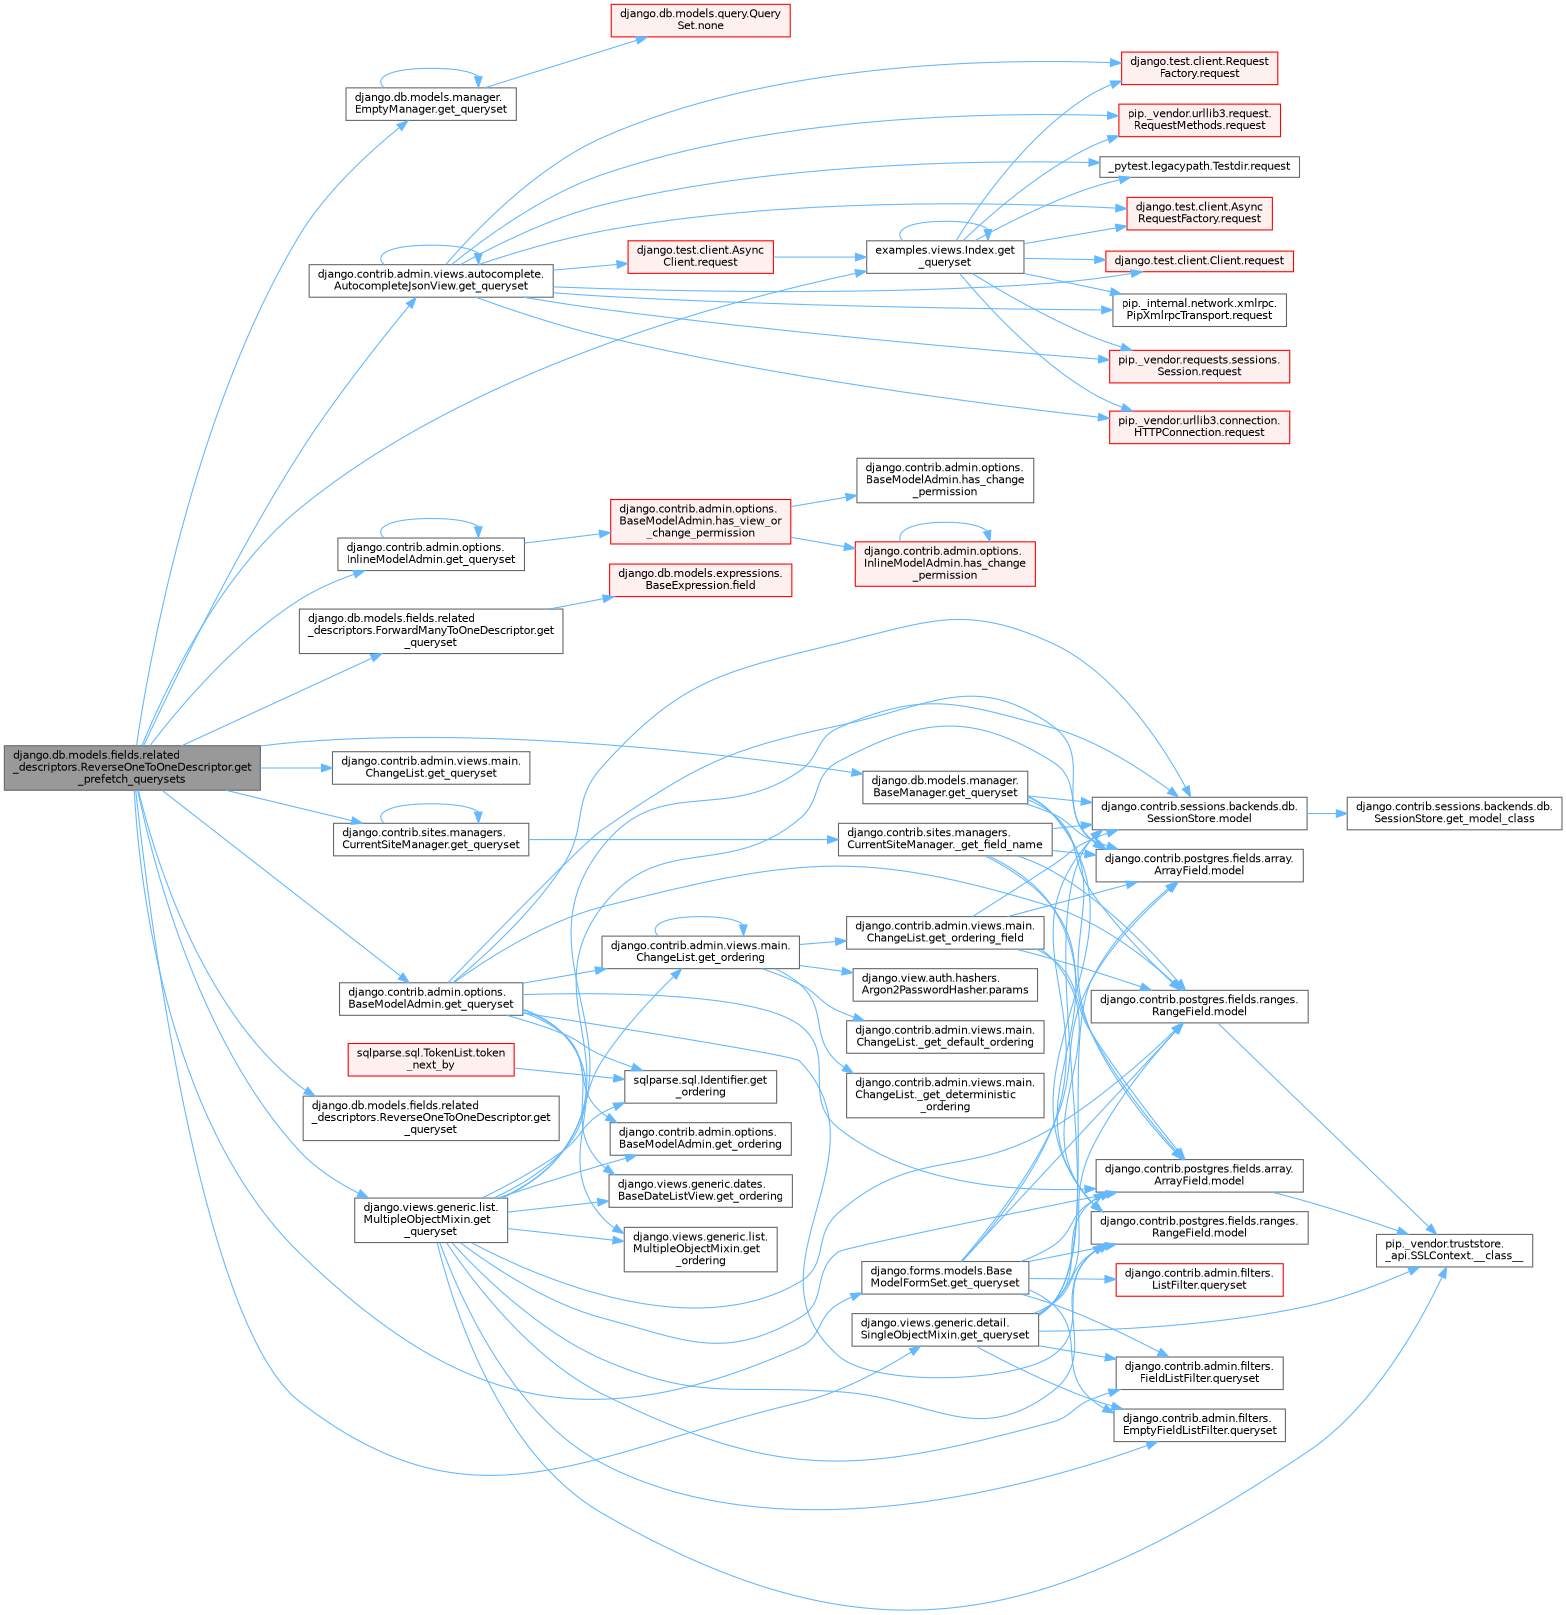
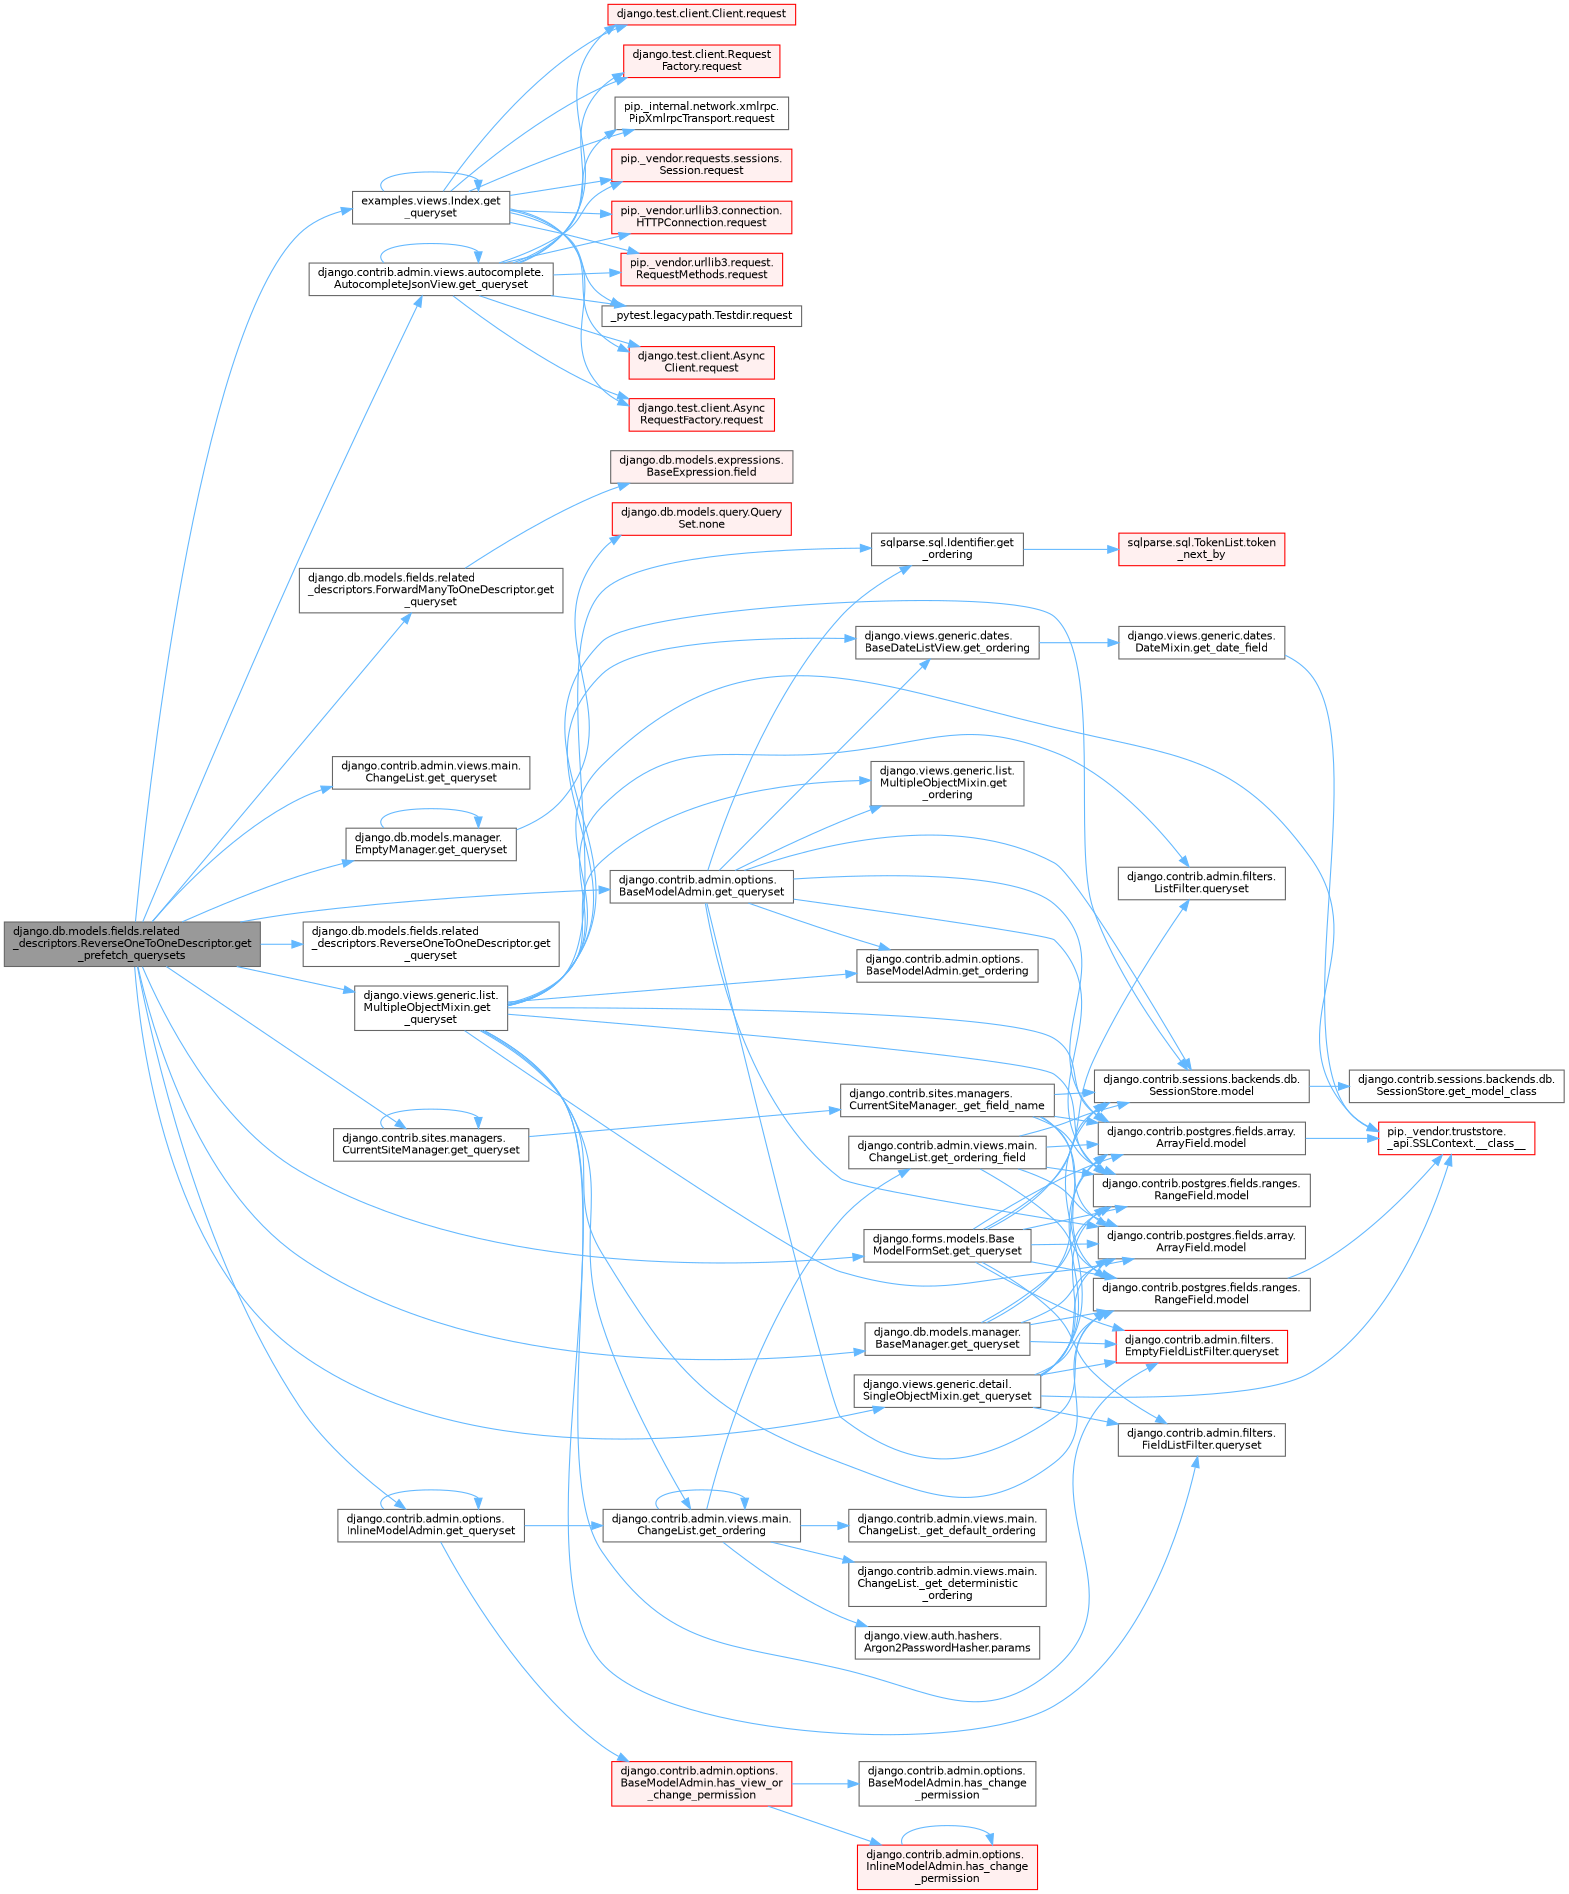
(814, 257) -> (581, 266)
(701, 580) -> (702, 467)
none -> (1202, 643)
none -> (784, 755)
(1054, 799) -> (1060, 1342)
(559, 977) -> (558, 1526)
(564, 1073) -> (1066, 549)
(1455, 1251) -> (1457, 1138)
(1200, 1280) -> (1202, 884)
(1200, 1425) -> (1202, 1347)
